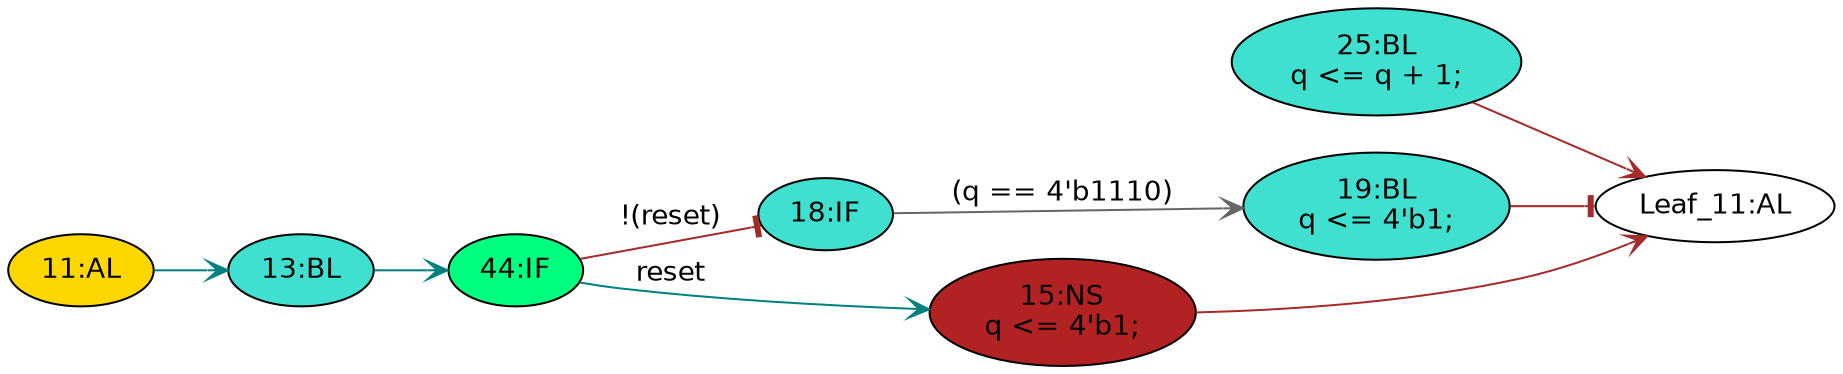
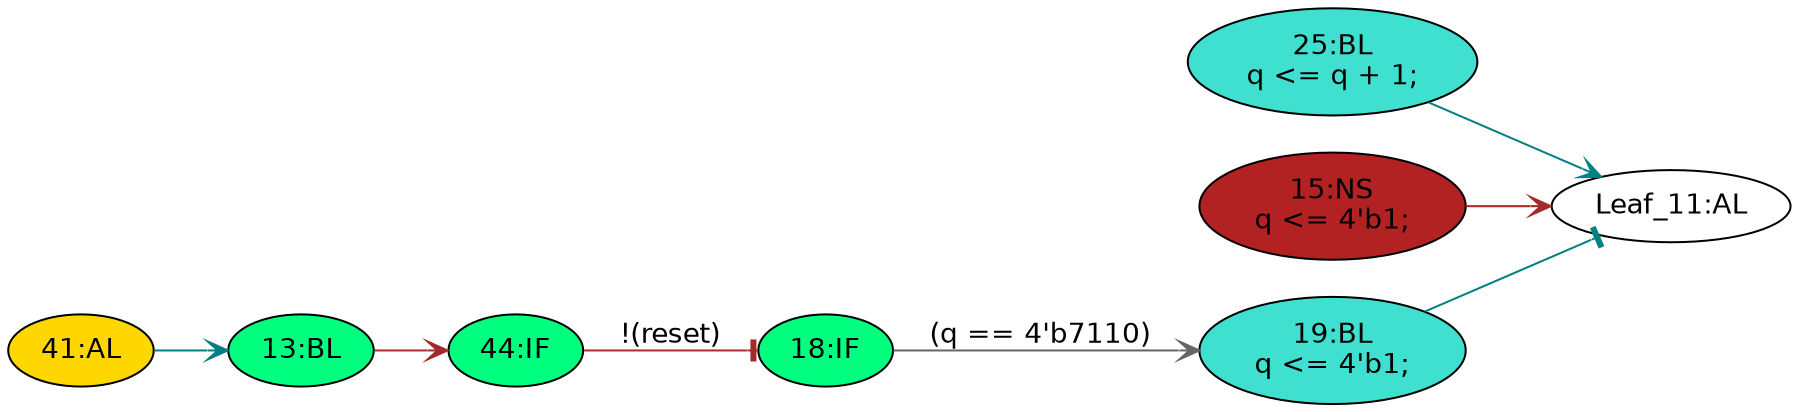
(1549, 136) -> (1506, 136)
(1063, 193) -> (1041, 335)
(1547, 206) -> (1508, 276)
(826, 214) -> (826, 350)
(81, 270) -> (81, 350)
(301, 270) -> (301, 350)
(401, 270) -> (401, 350)
(744, 300) -> none
